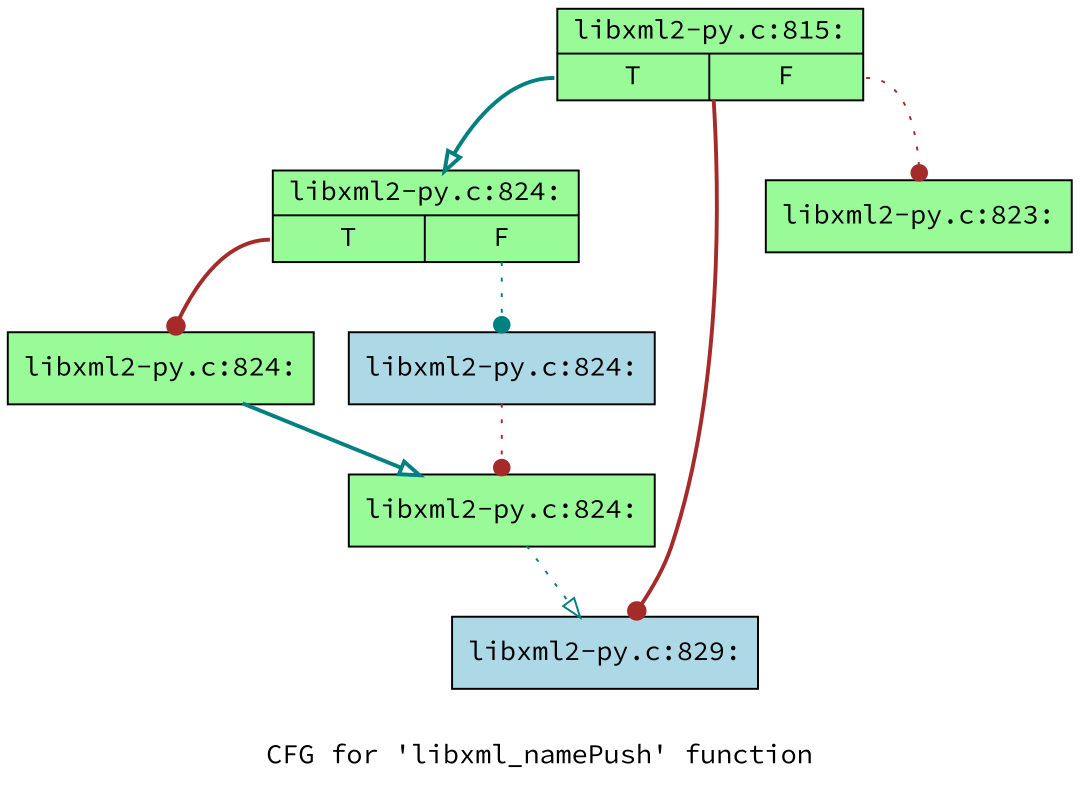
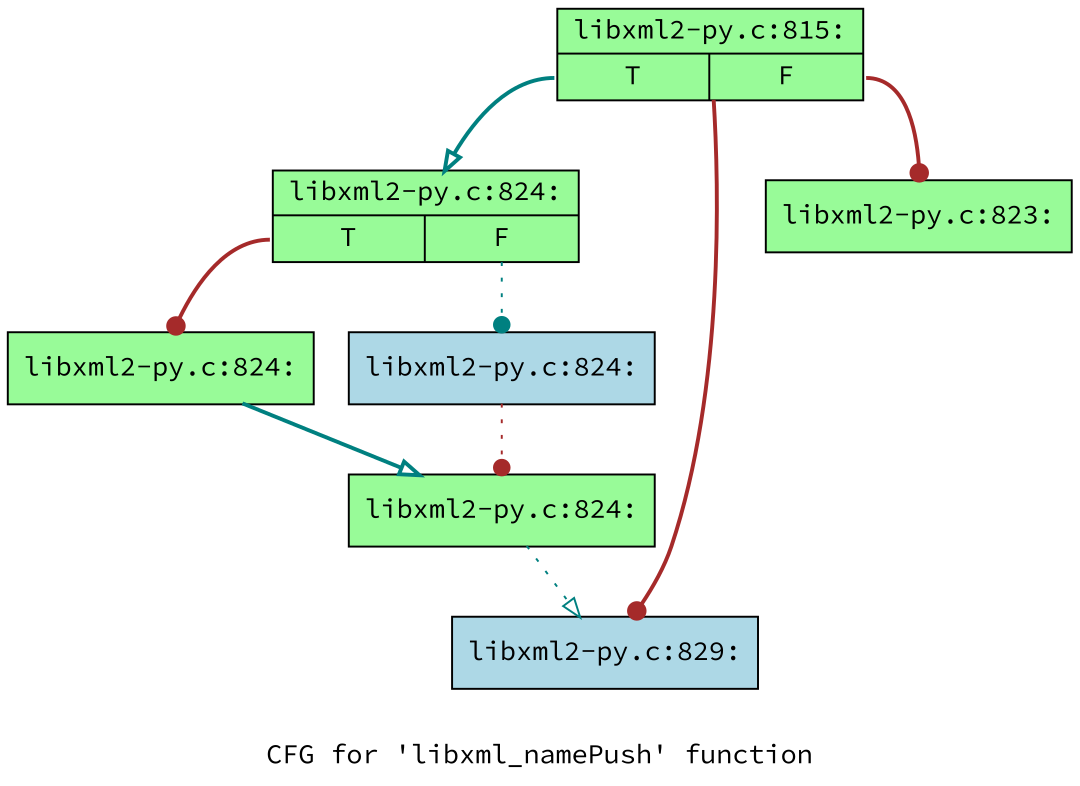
(907, 110) -> (907, 110)
